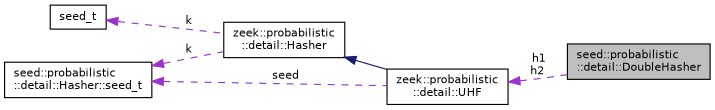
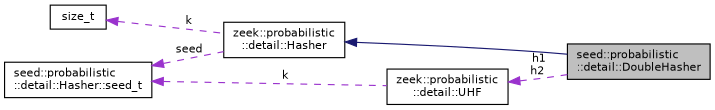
(78, 17) -> (78, 17)
(188, 50) -> (188, 50)
(371, 65) -> (462, 47)
(284, 76) -> (284, 76)
